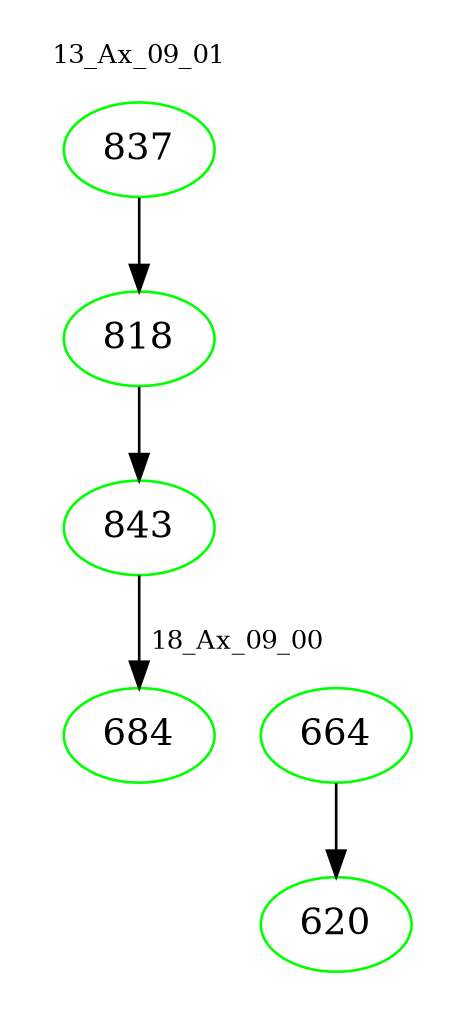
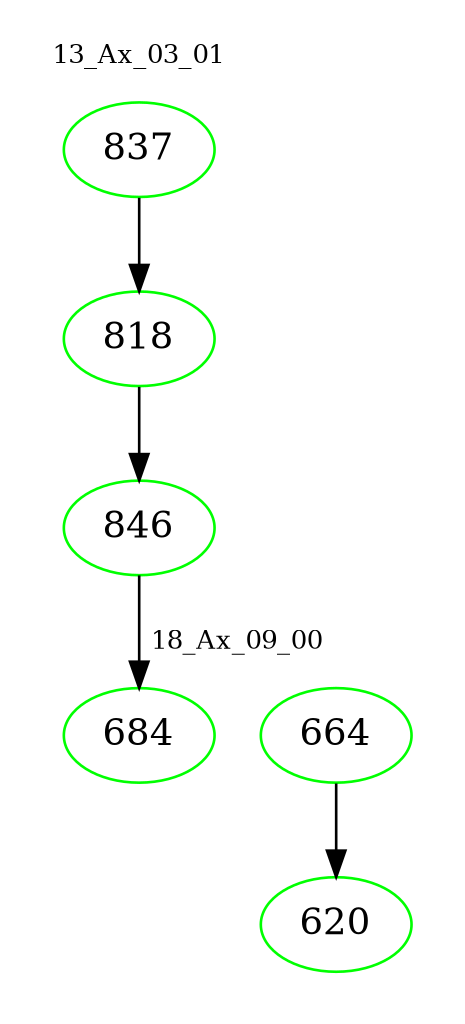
(139, 56) -> (139, 56)
(139, 528) -> (139, 528)
